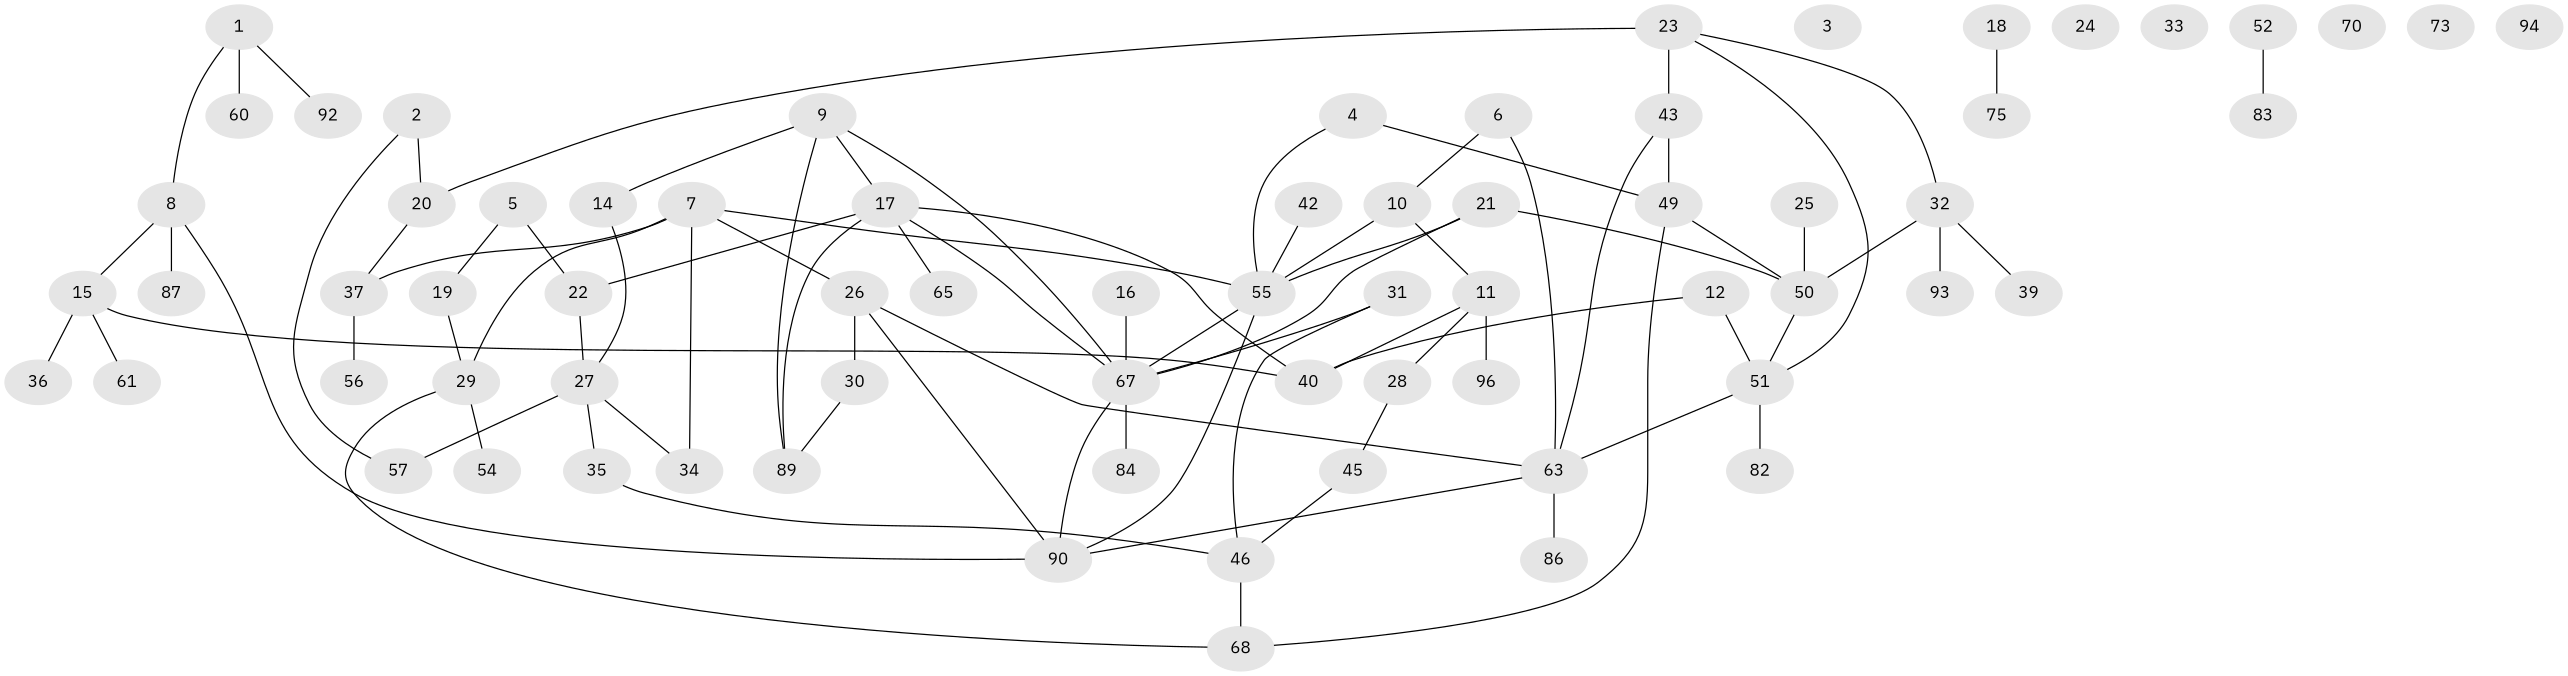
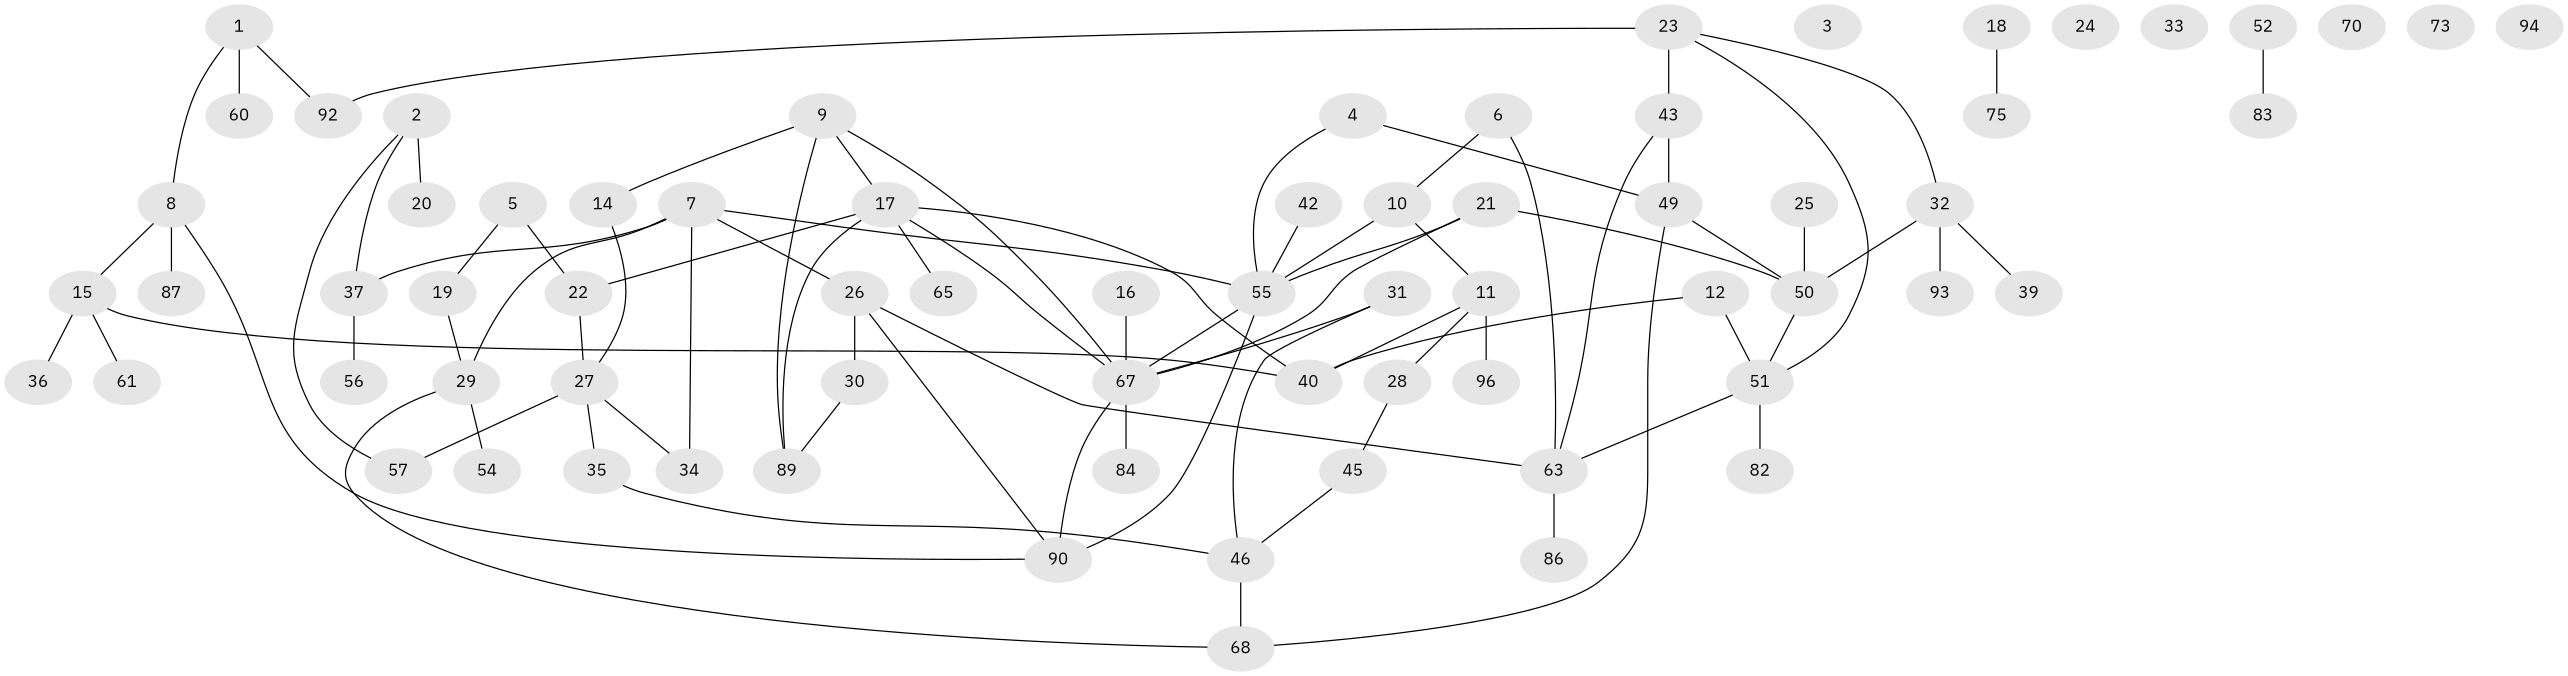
(1034, 59) -> (992, 39)
(388, 249) -> (371, 201)
(1317, 514) -> none
